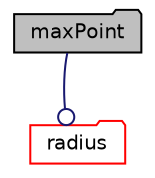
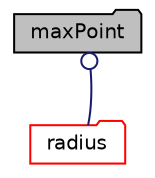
(64, 81) -> (91, 97)
